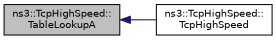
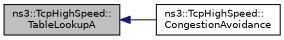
(214, 20) -> (218, 20)
